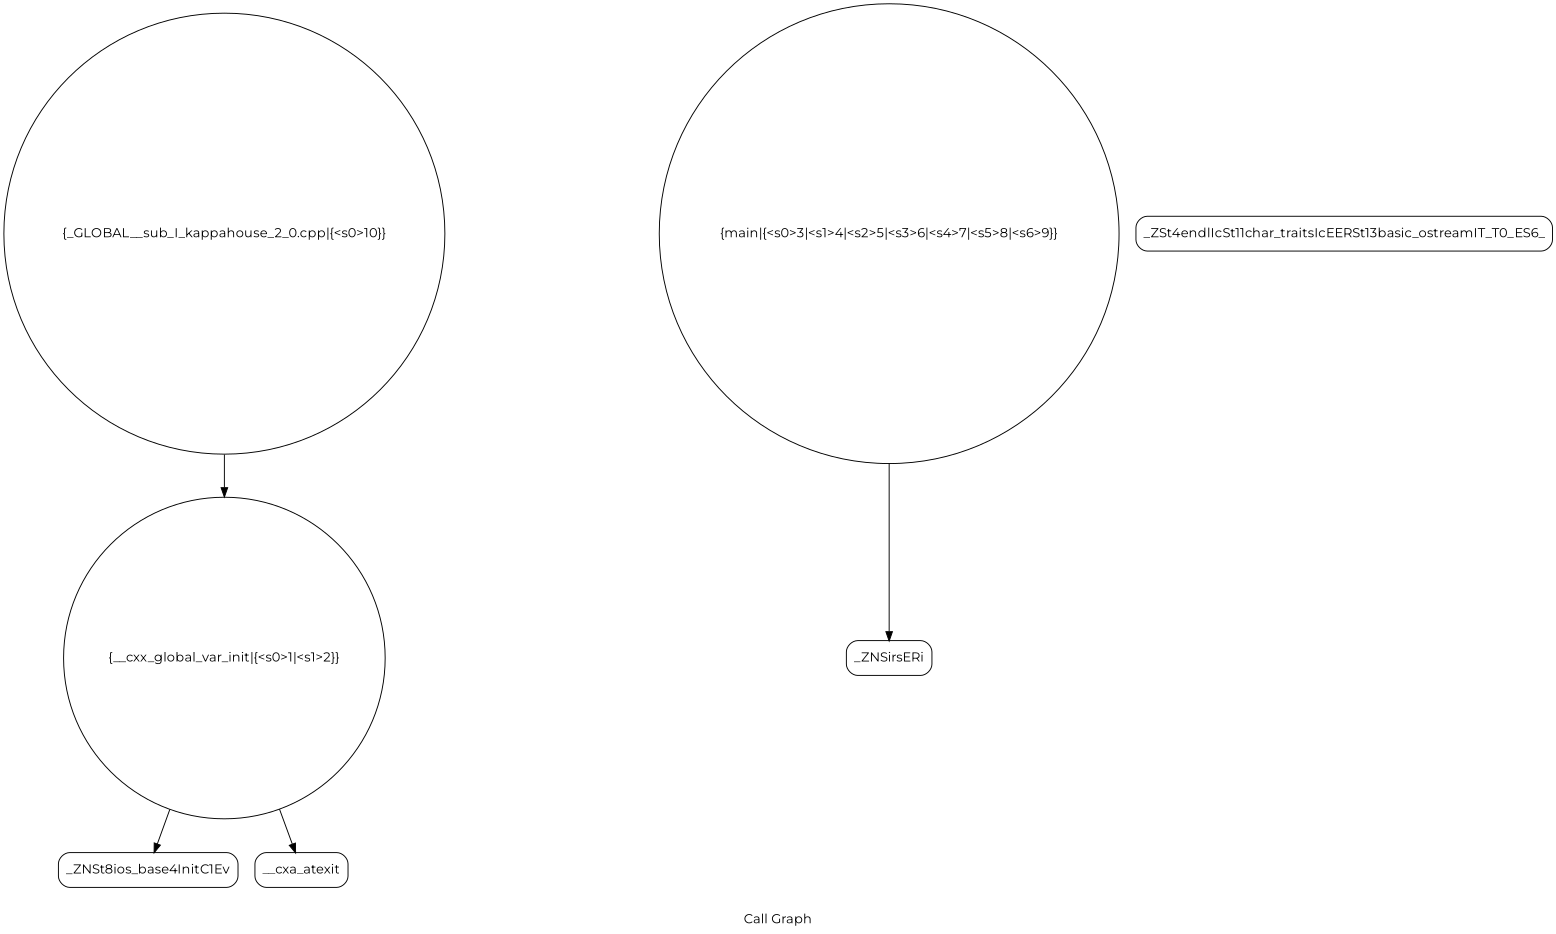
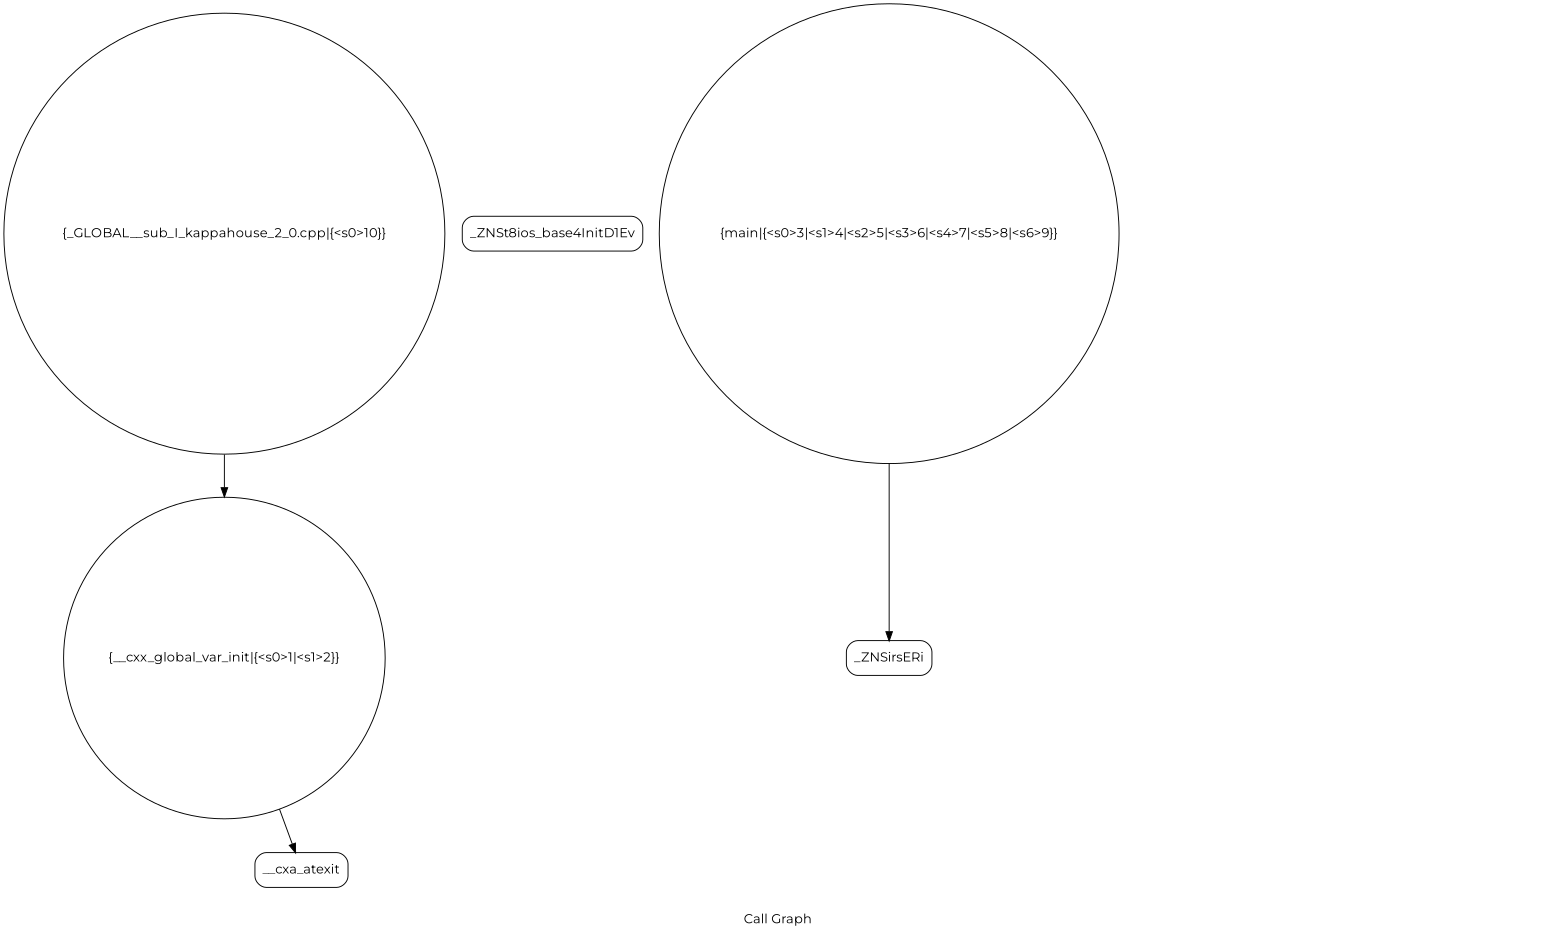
none -> (553, 234)
(1344, 234) -> none
(148, 870) -> none
